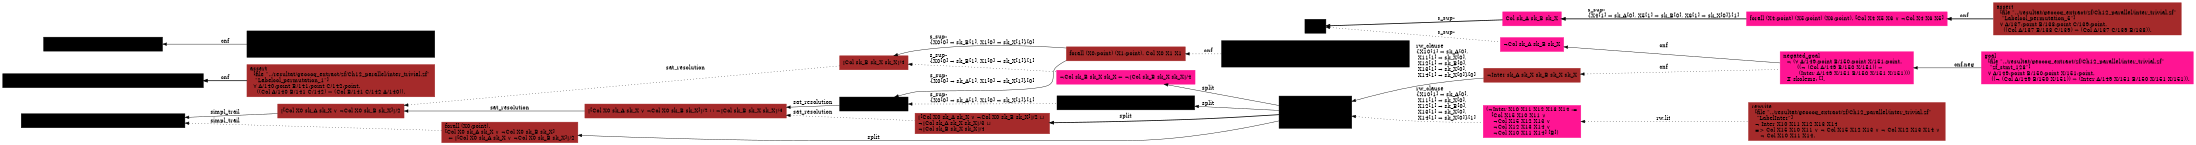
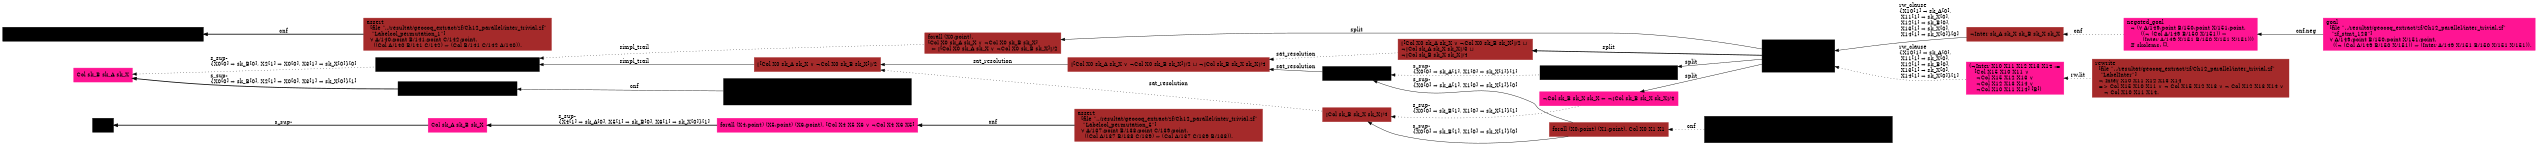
(1532, 45) -> none
none -> (103, 75)
